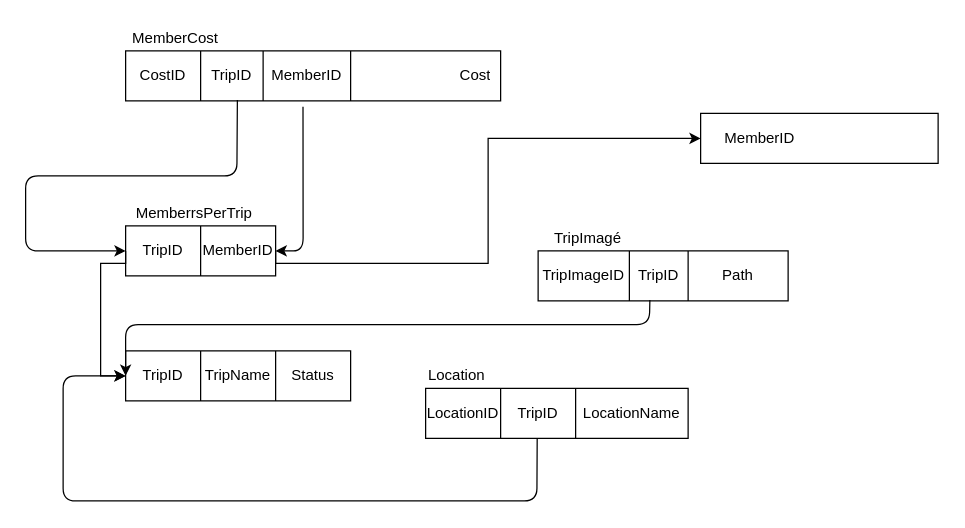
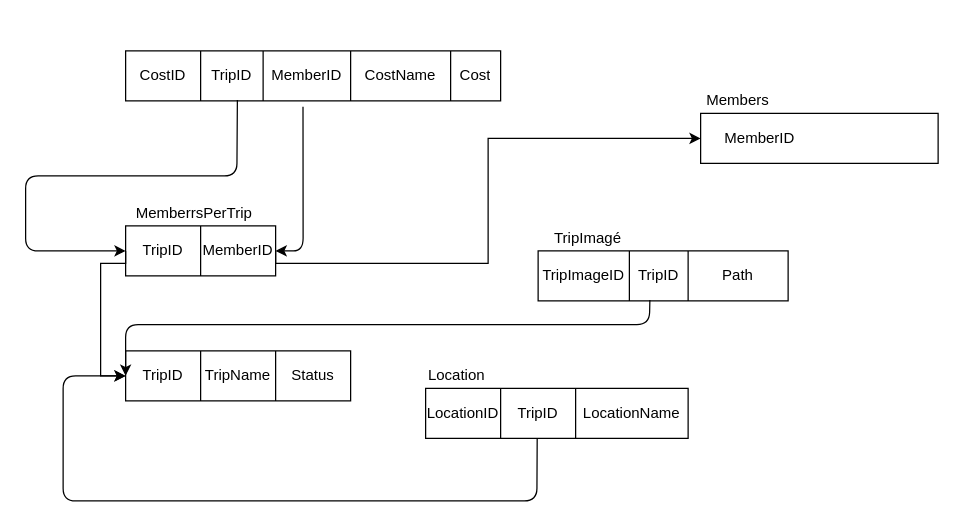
(176, 38) -> none
none -> (401, 76)
none -> (738, 101)
